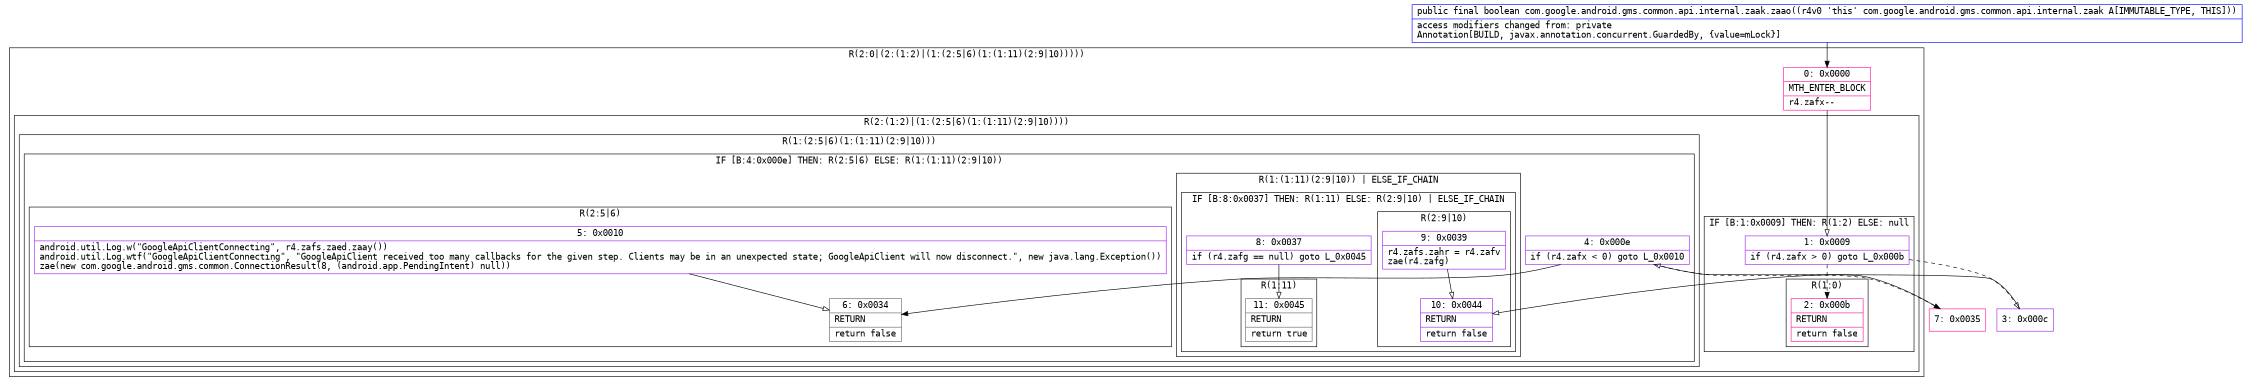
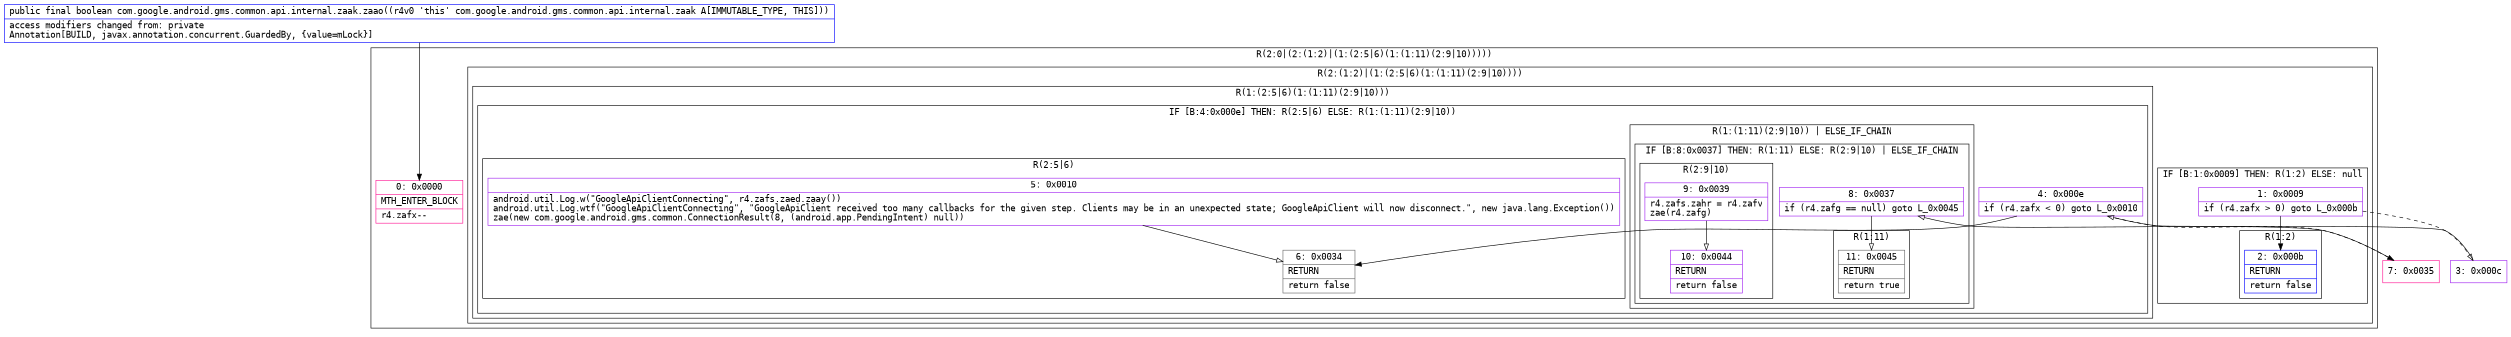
(1827, 170) -> none
(1722, 282) -> (2138, 227)
(1827, 283) -> (2281, 235)
(1827, 286) -> (2281, 238)
(1827, 320) -> (2281, 272)
